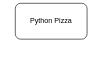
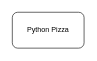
(51, 21) -> (48, 30)
